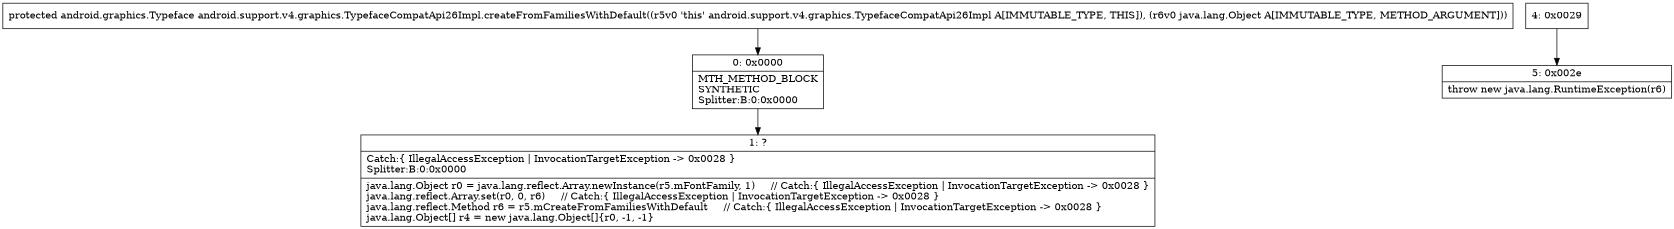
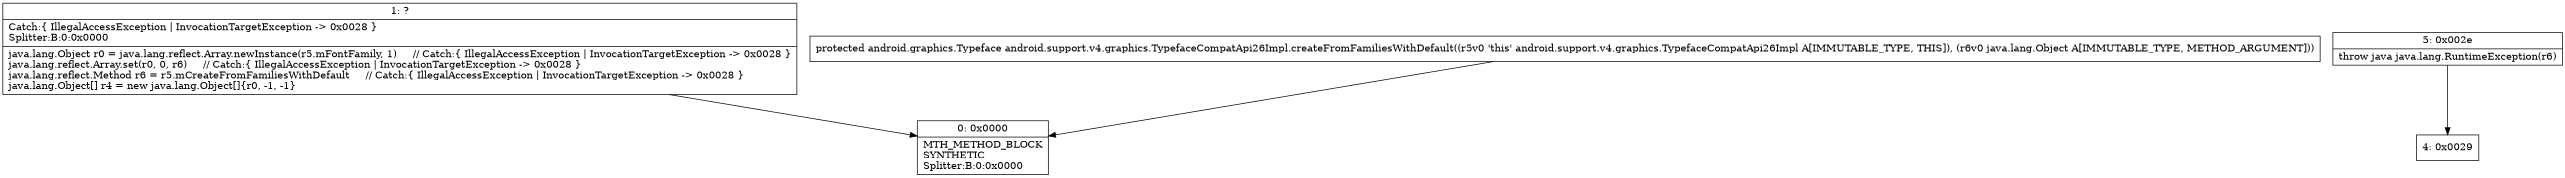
(1557, 43) -> (2448, 96)
(1557, 90) -> (2448, 57)
(758, 118) -> (790, 115)
